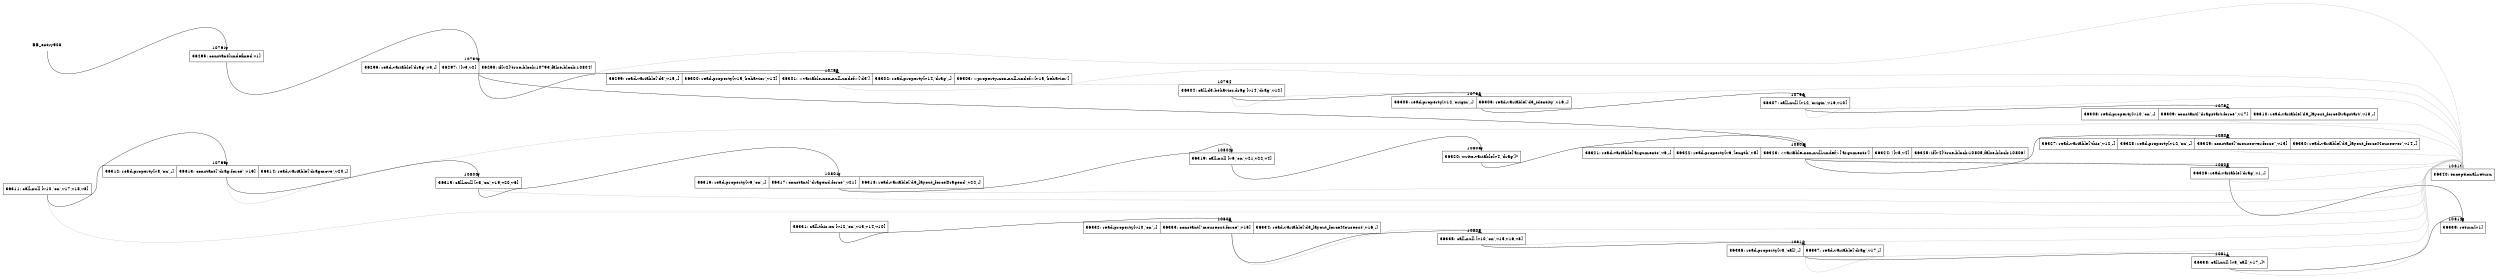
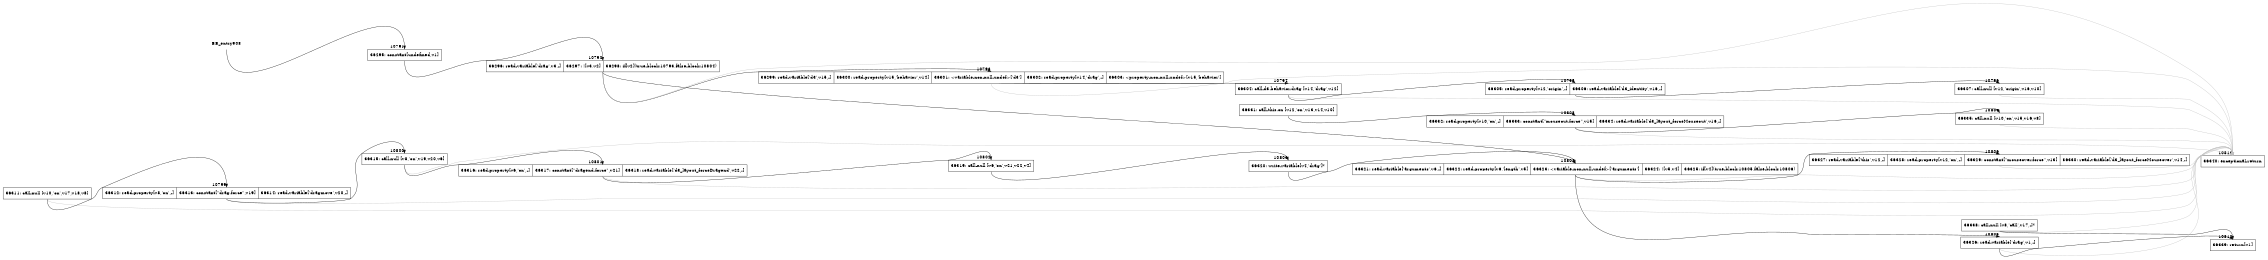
(1034, 85) -> (1138, 83)
(2230, 114) -> none
(1805, 251) -> none
